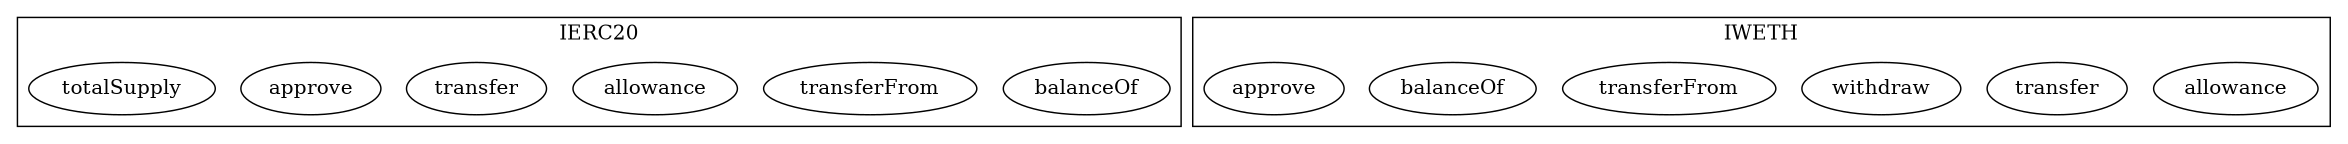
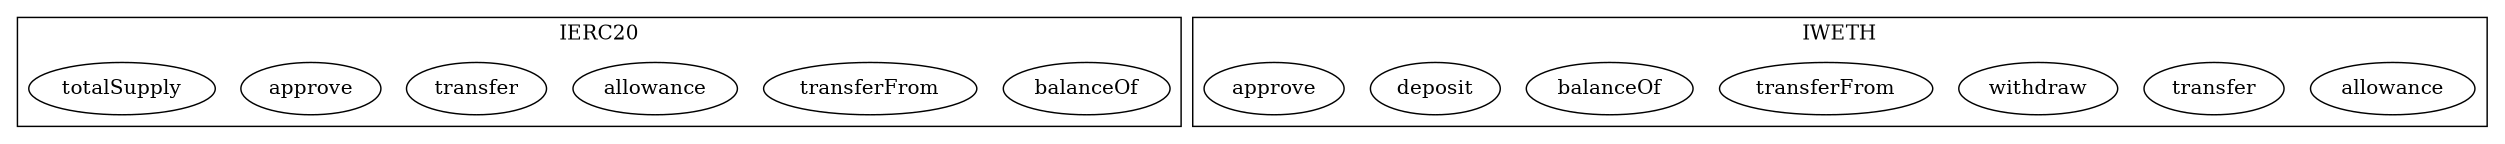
none -> (1435, 89)
